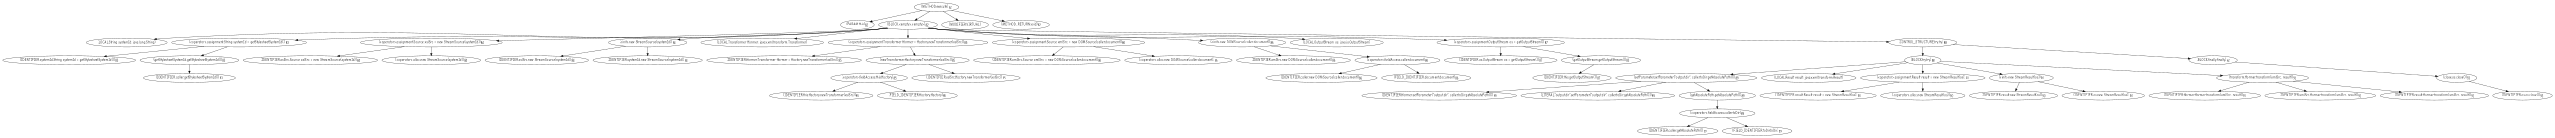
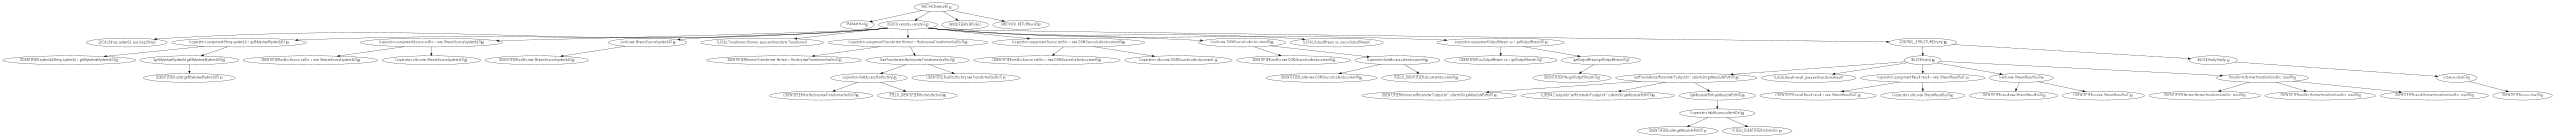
(1546, 42) -> (1546, 42)
(648, 60) -> none
(1628, 60) -> (1628, 60)
